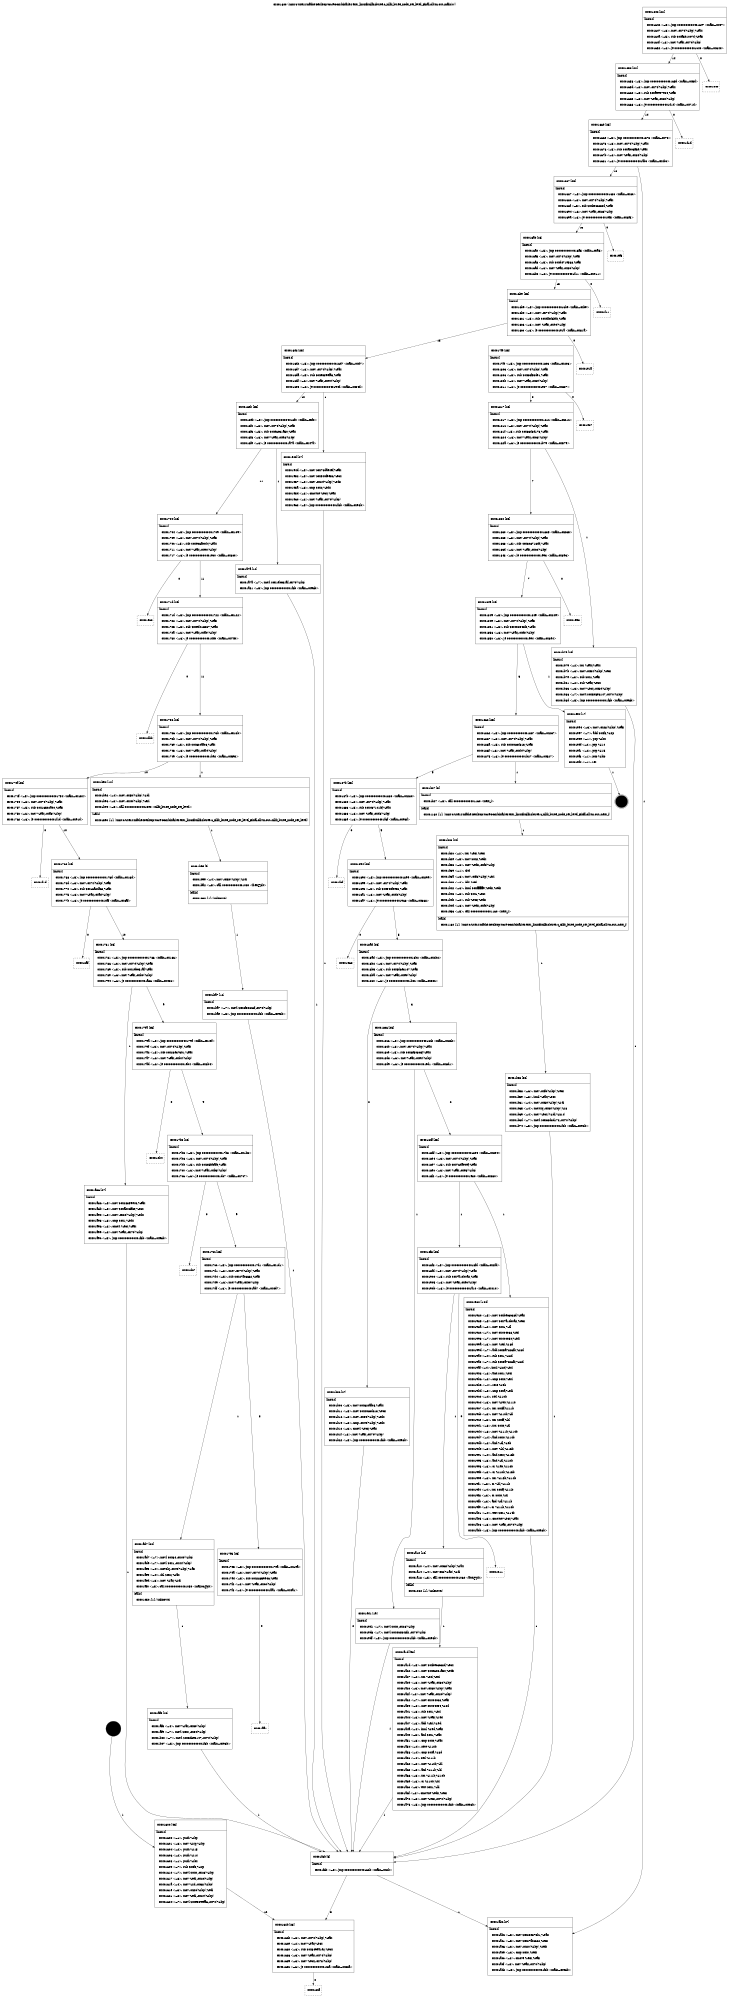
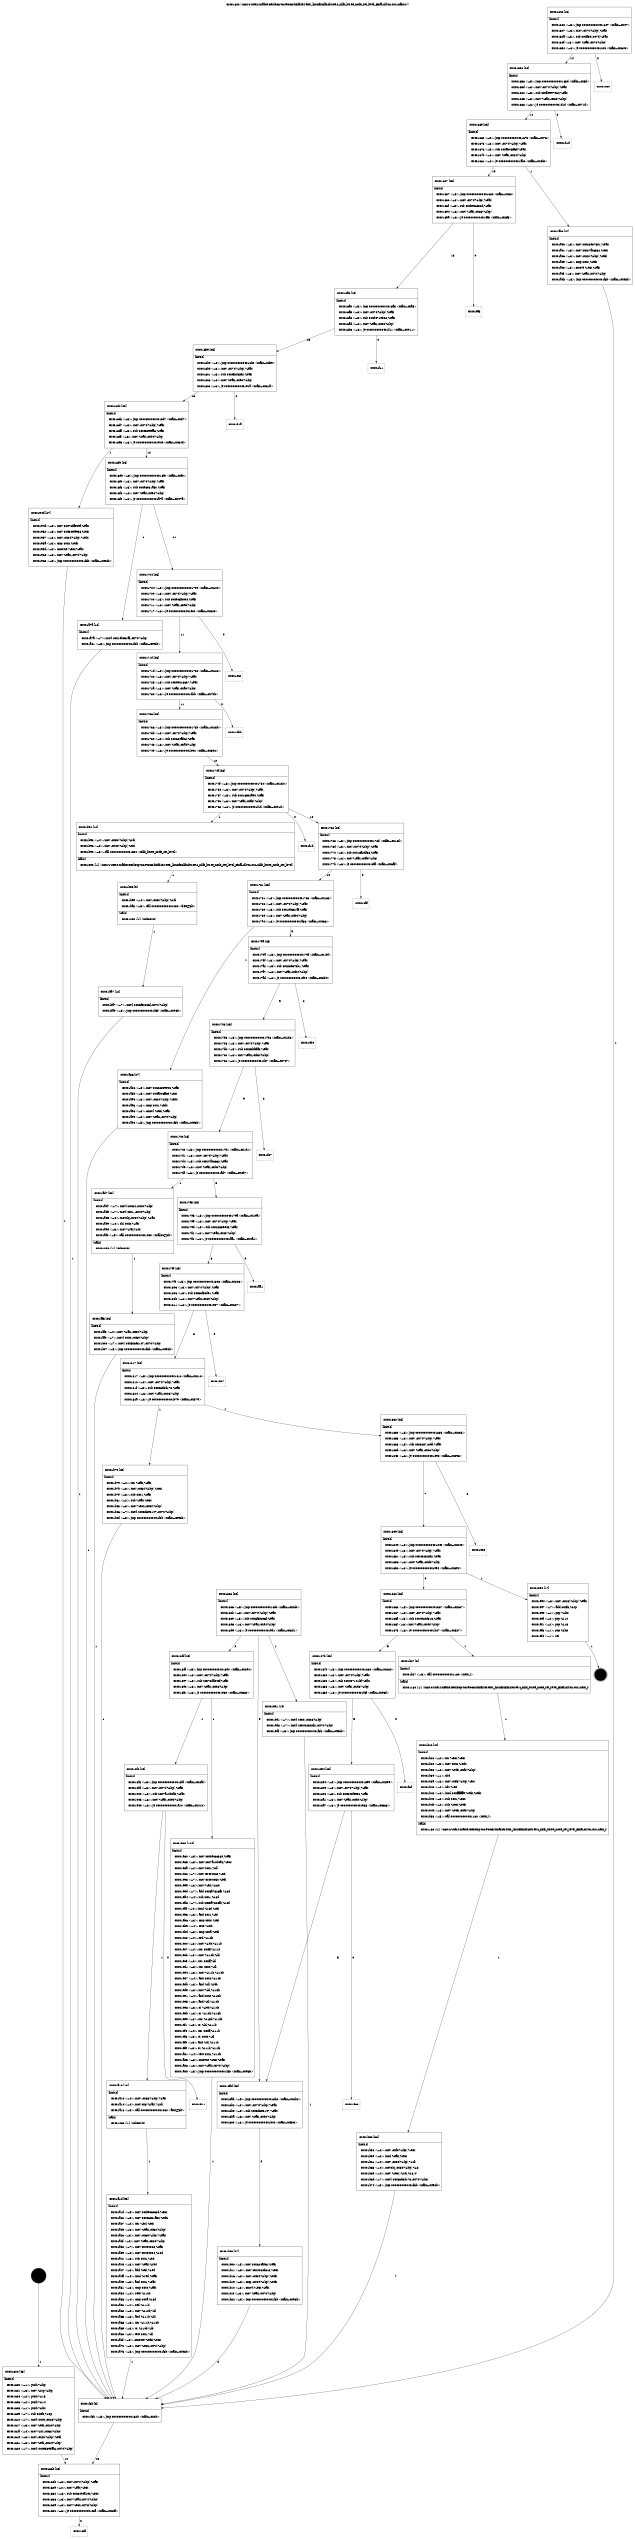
(200, 769) -> (217, 817)
(407, 1004) -> (258, 1858)
none -> (211, 1253)
(432, 1901) -> (614, 1524)
(331, 1912) -> (97, 2459)
